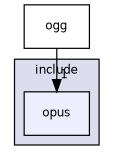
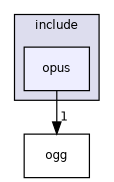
(57, 66) -> (57, 108)
